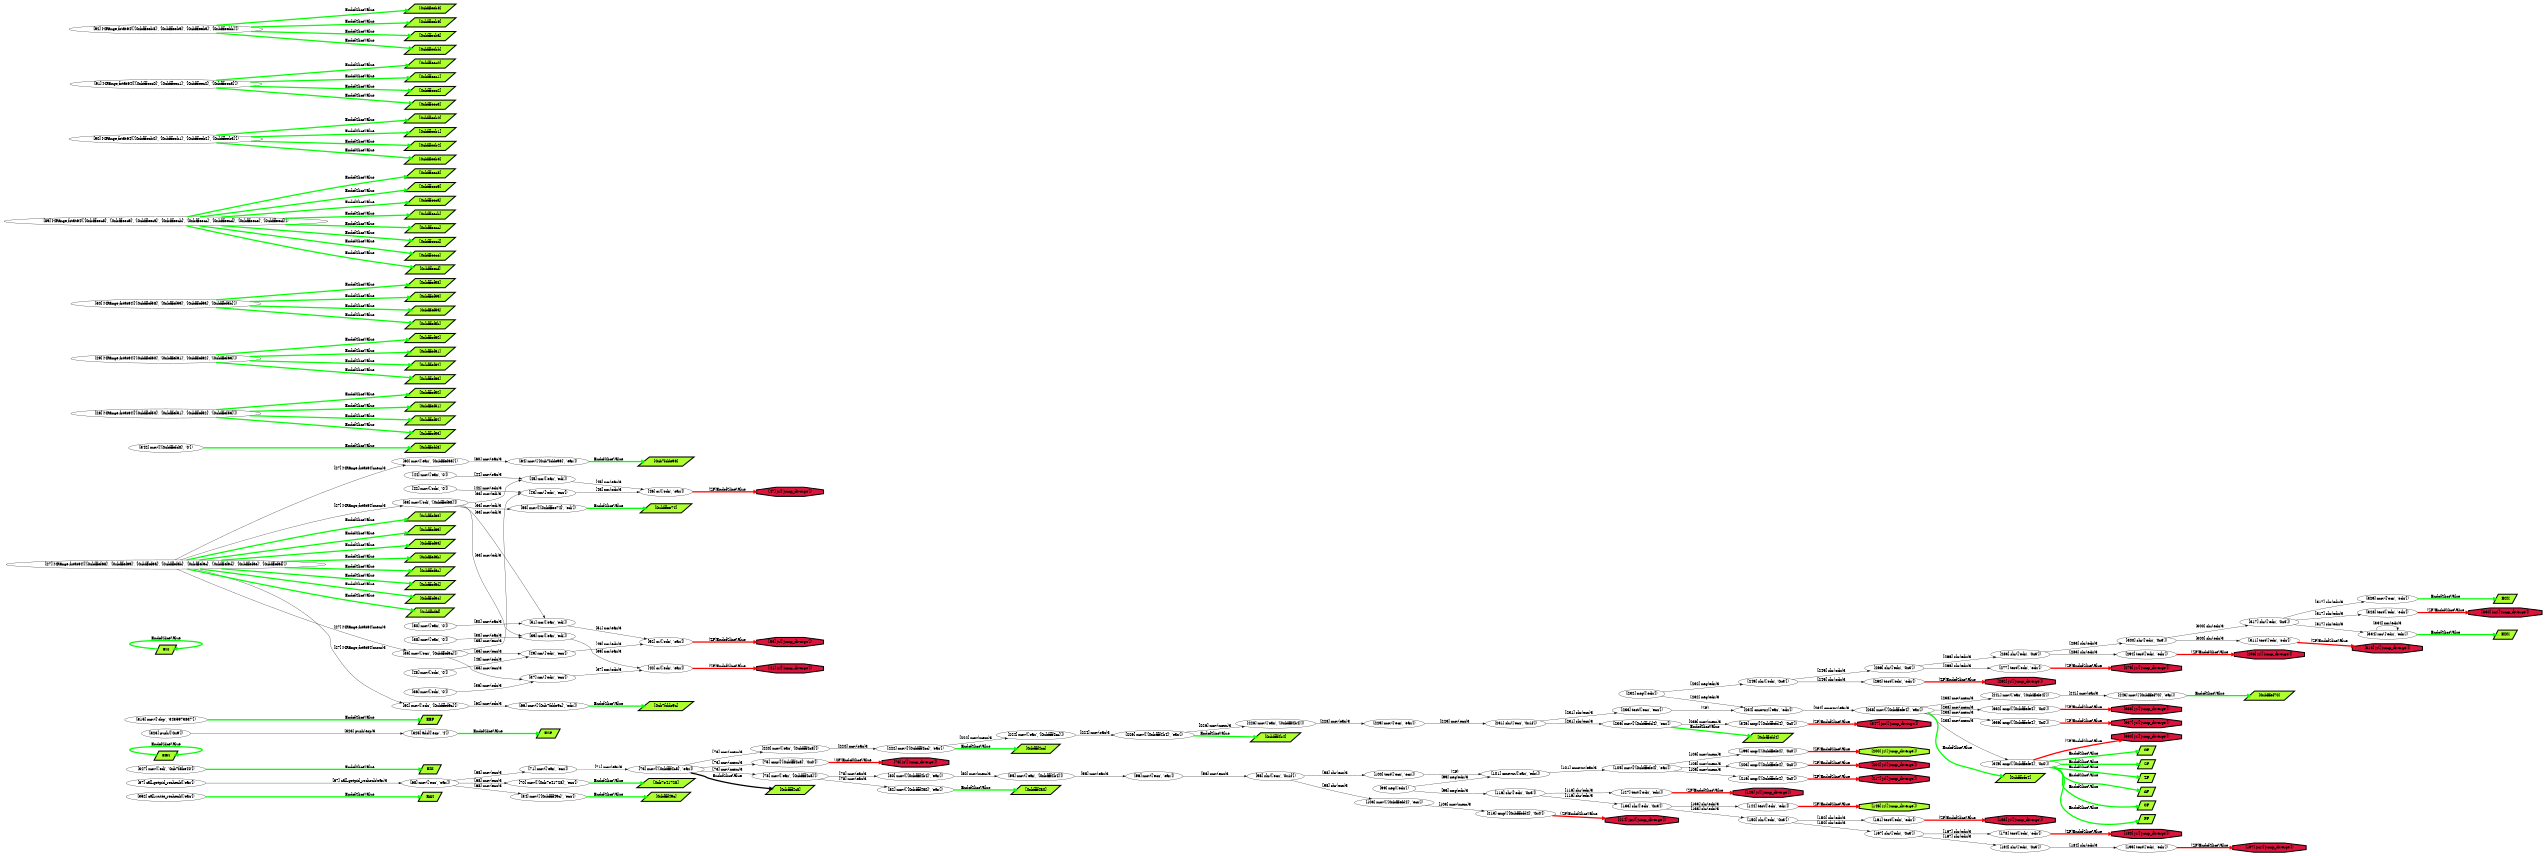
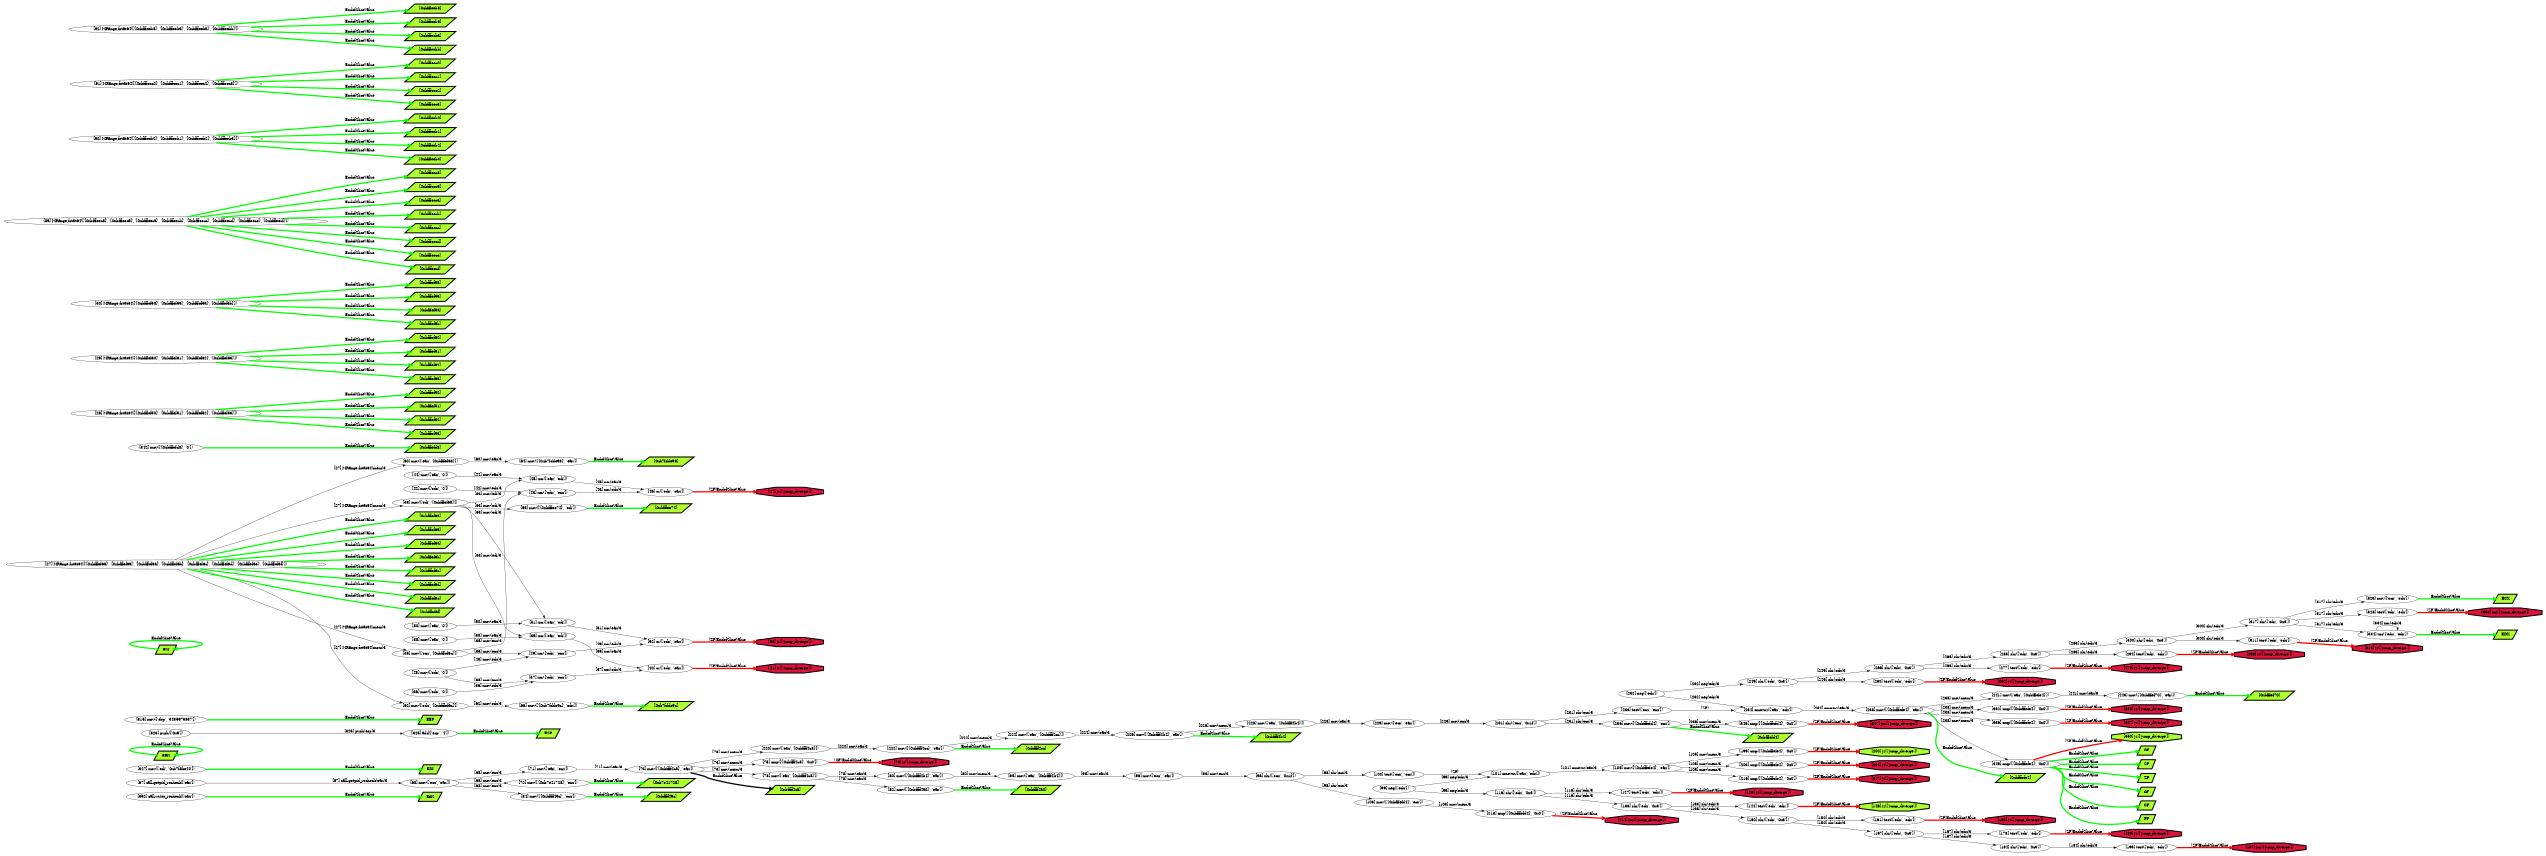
(482, 674) -> (485, 683)
(2147, 737) -> (2147, 737)
